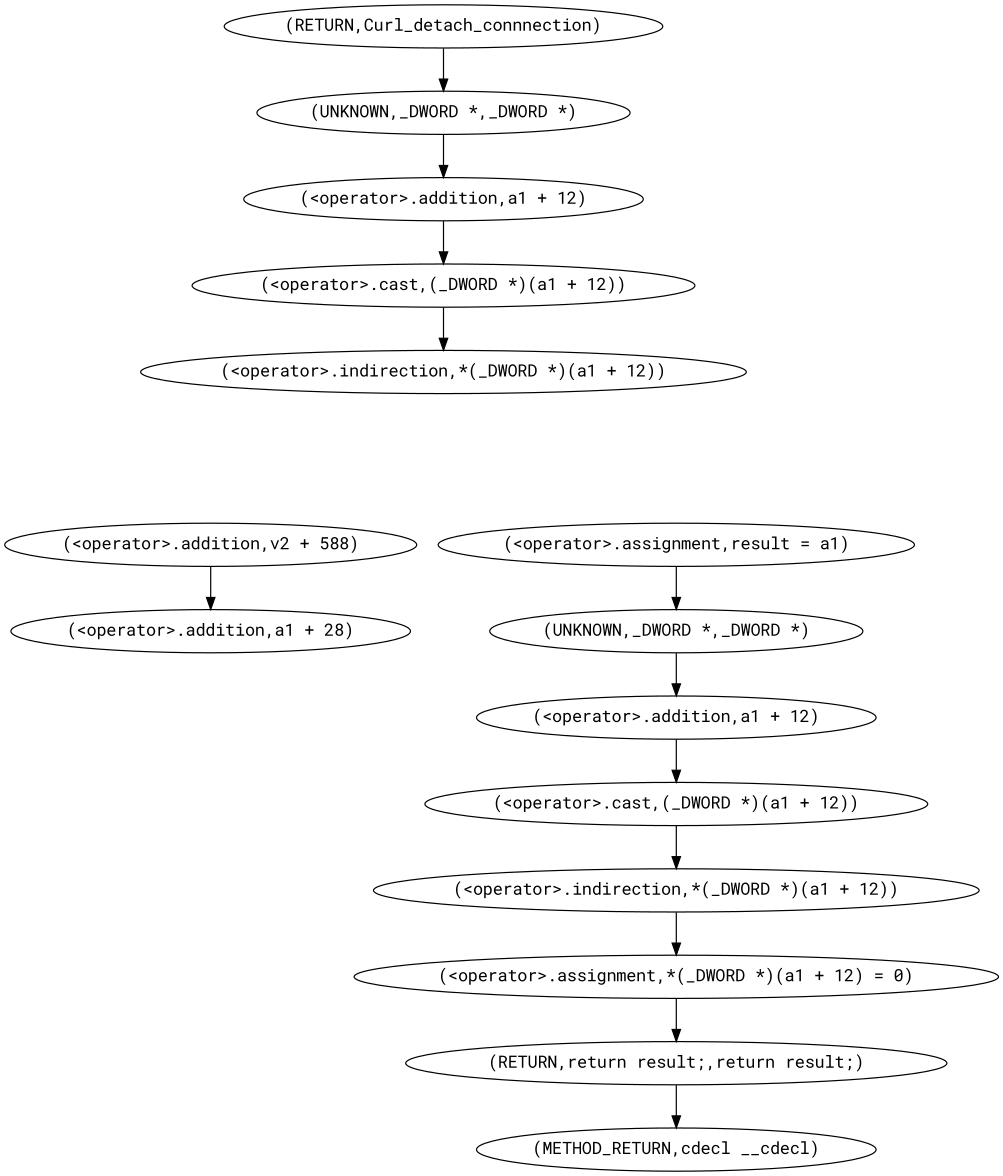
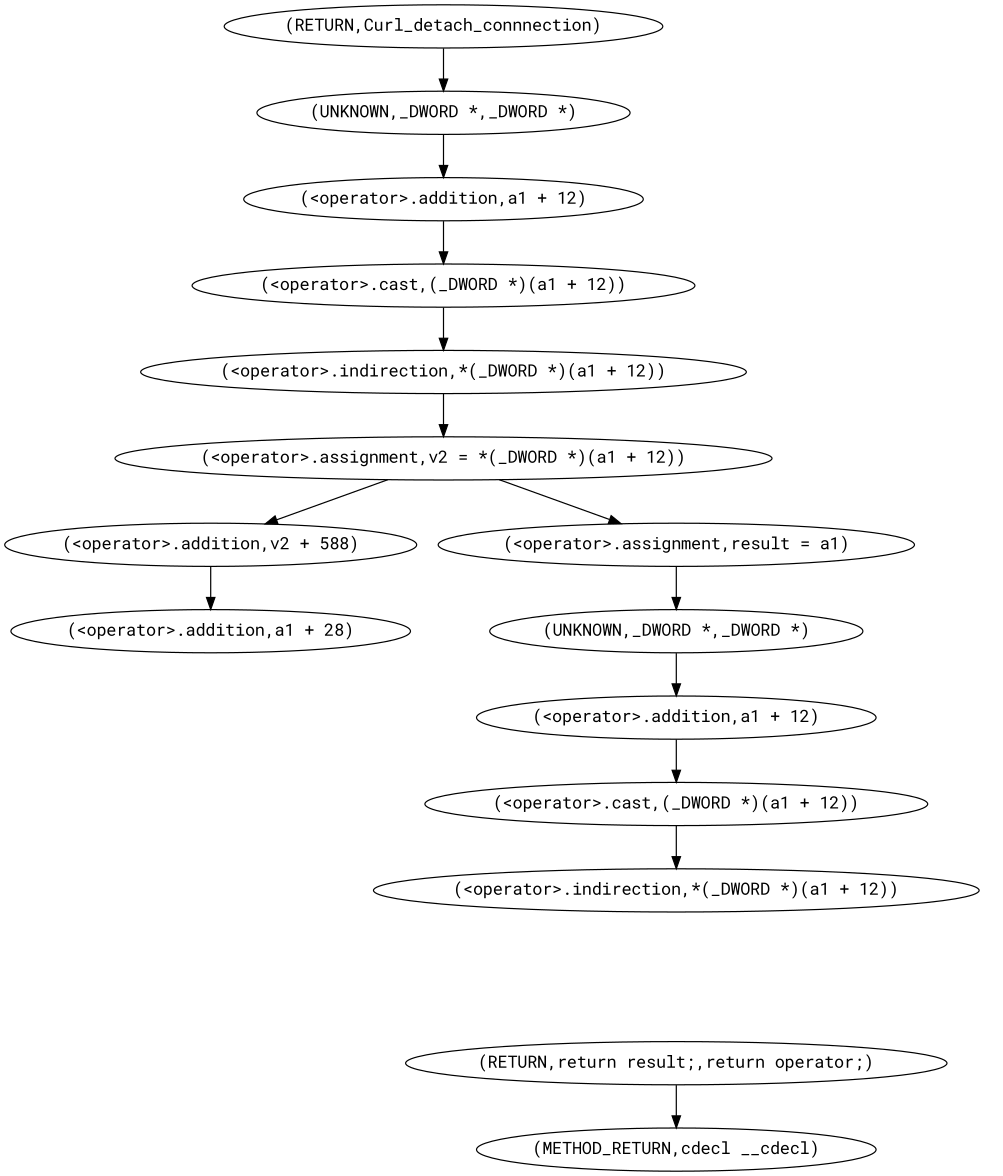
none -> (443, 458)
(676, 977) -> none
(676, 1063) -> (676, 1063)
